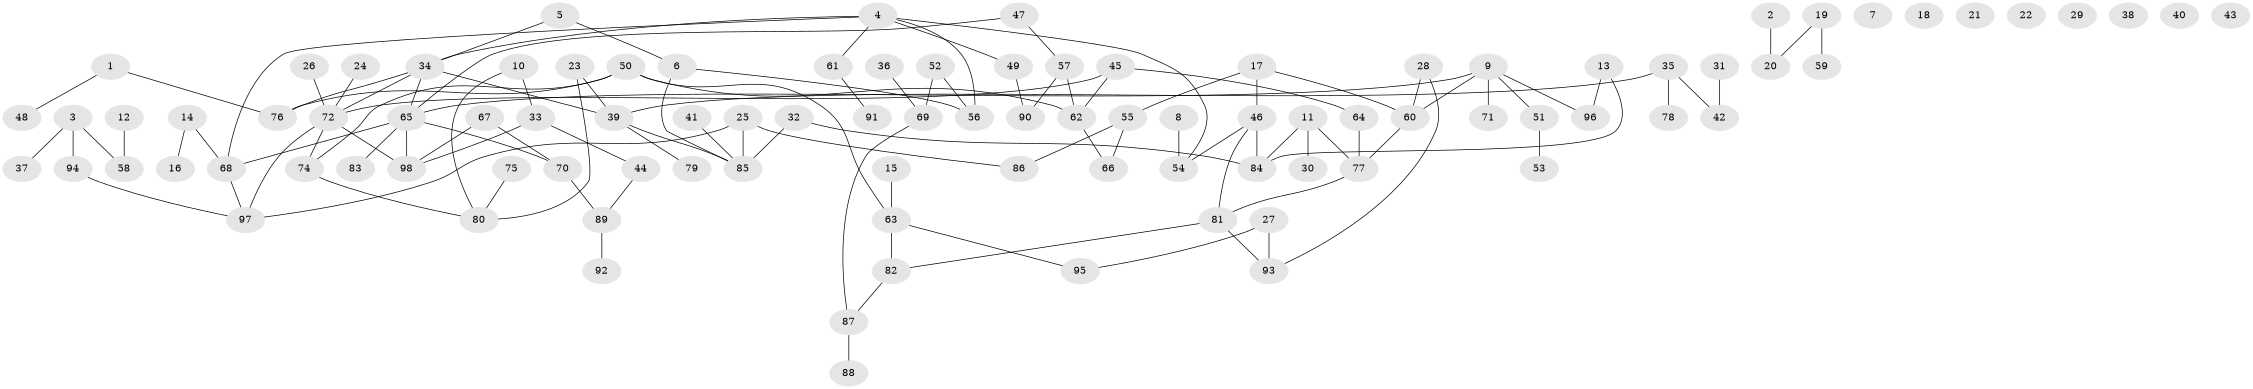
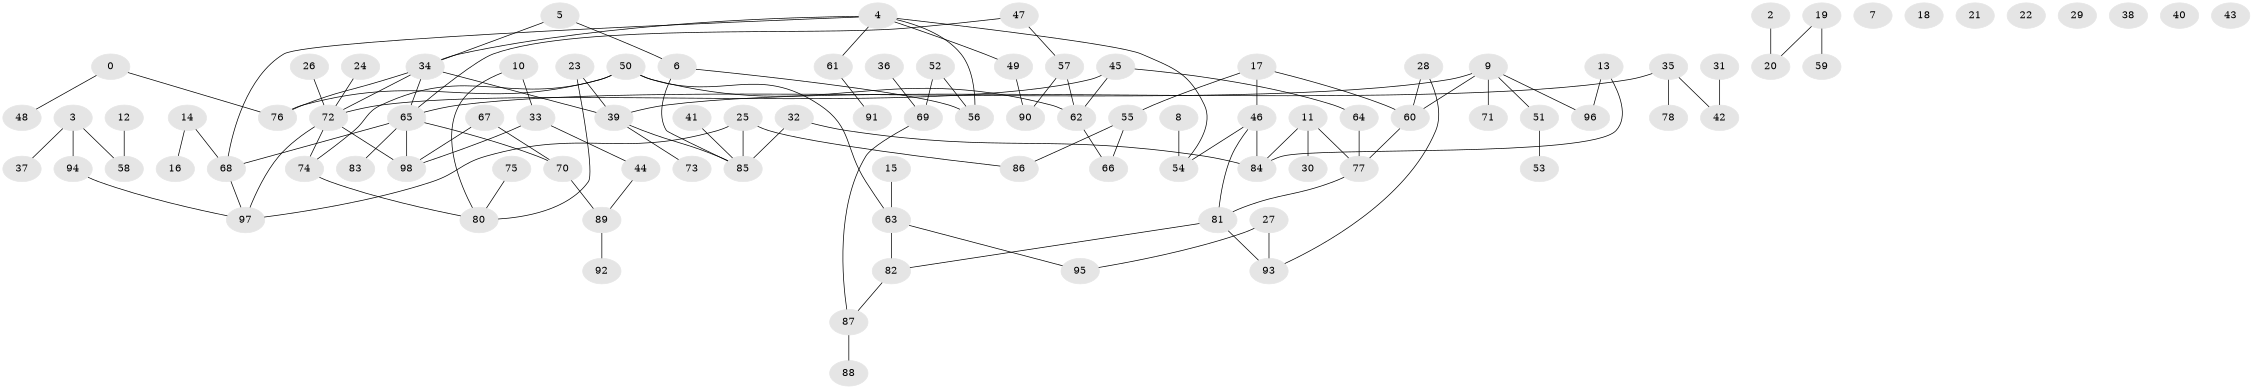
(111, 67) -> (111, 67)
(692, 169) -> (692, 169)
